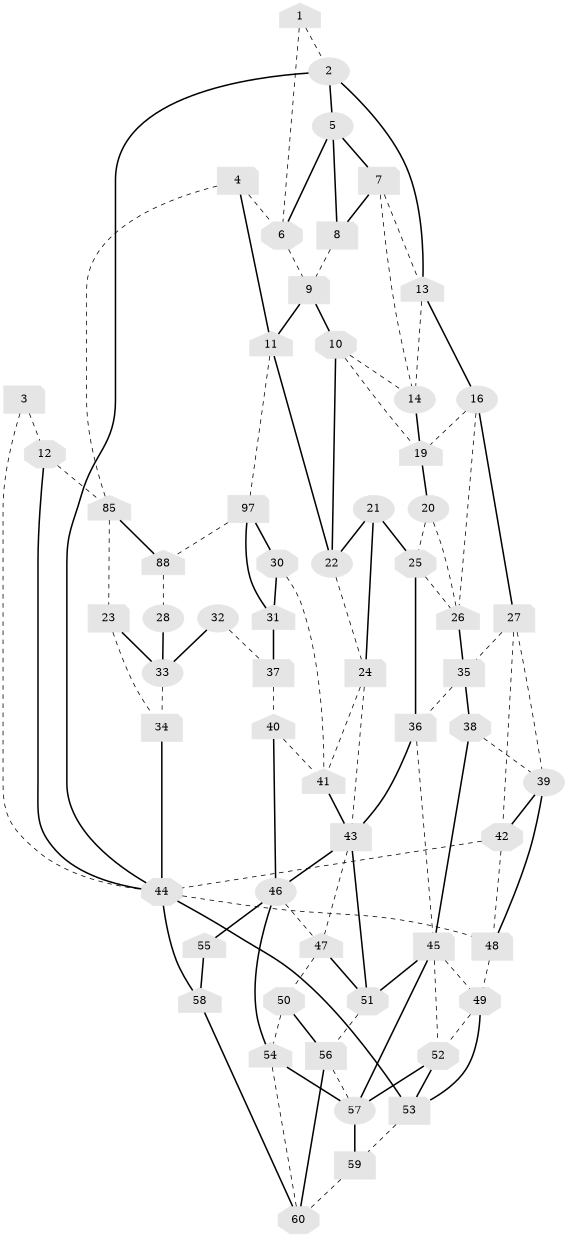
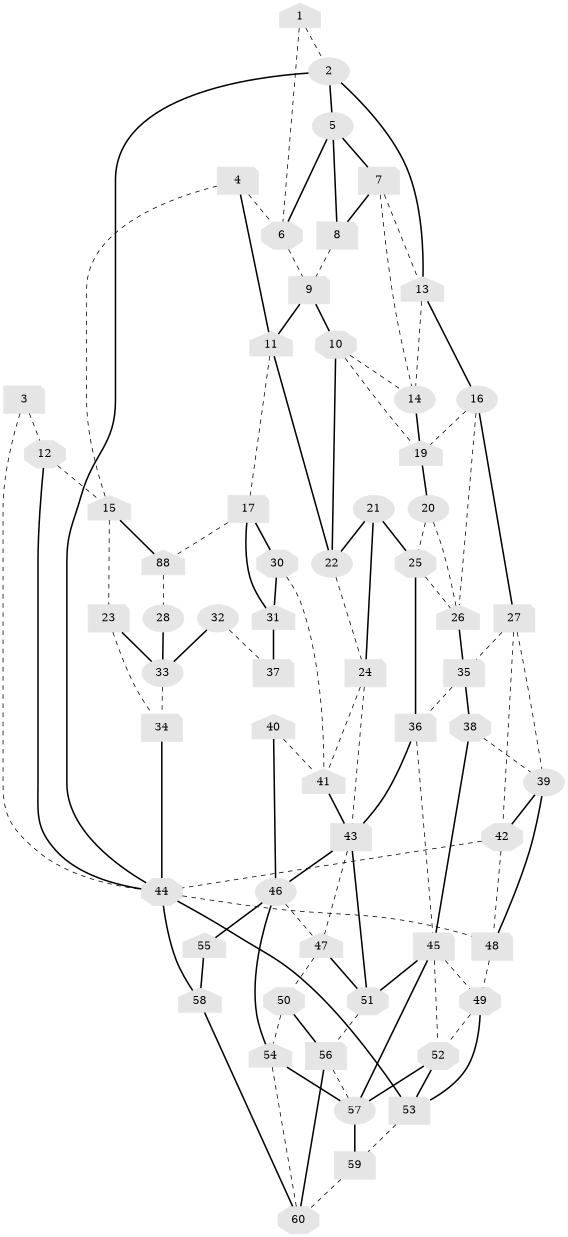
(109, 509) -> (109, 509)
(248, 509) -> (248, 509)
(274, 701) -> none
